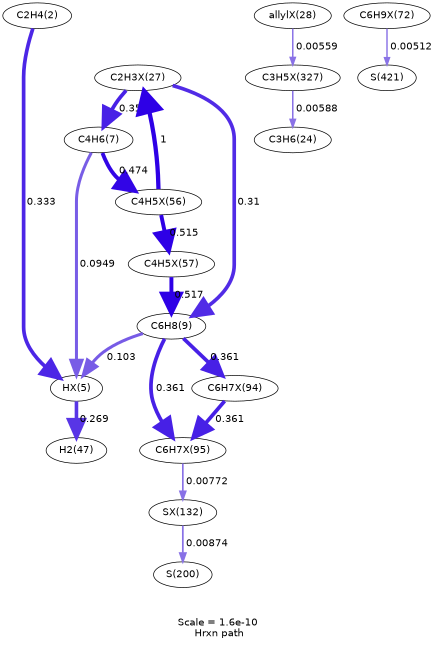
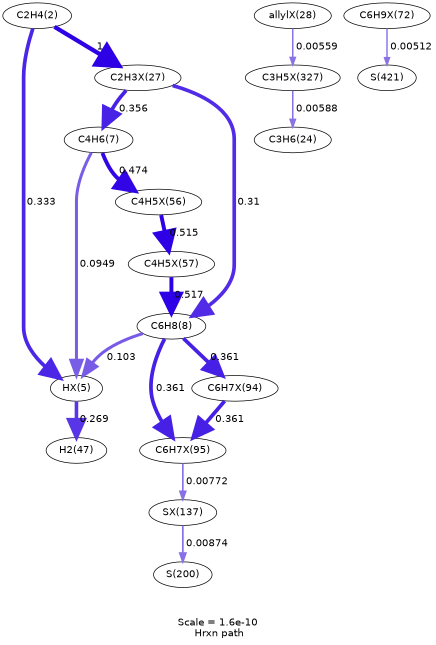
(156, 150) -> (78, 41)
(171, 326) -> (171, 326)
(183, 513) -> (183, 513)
